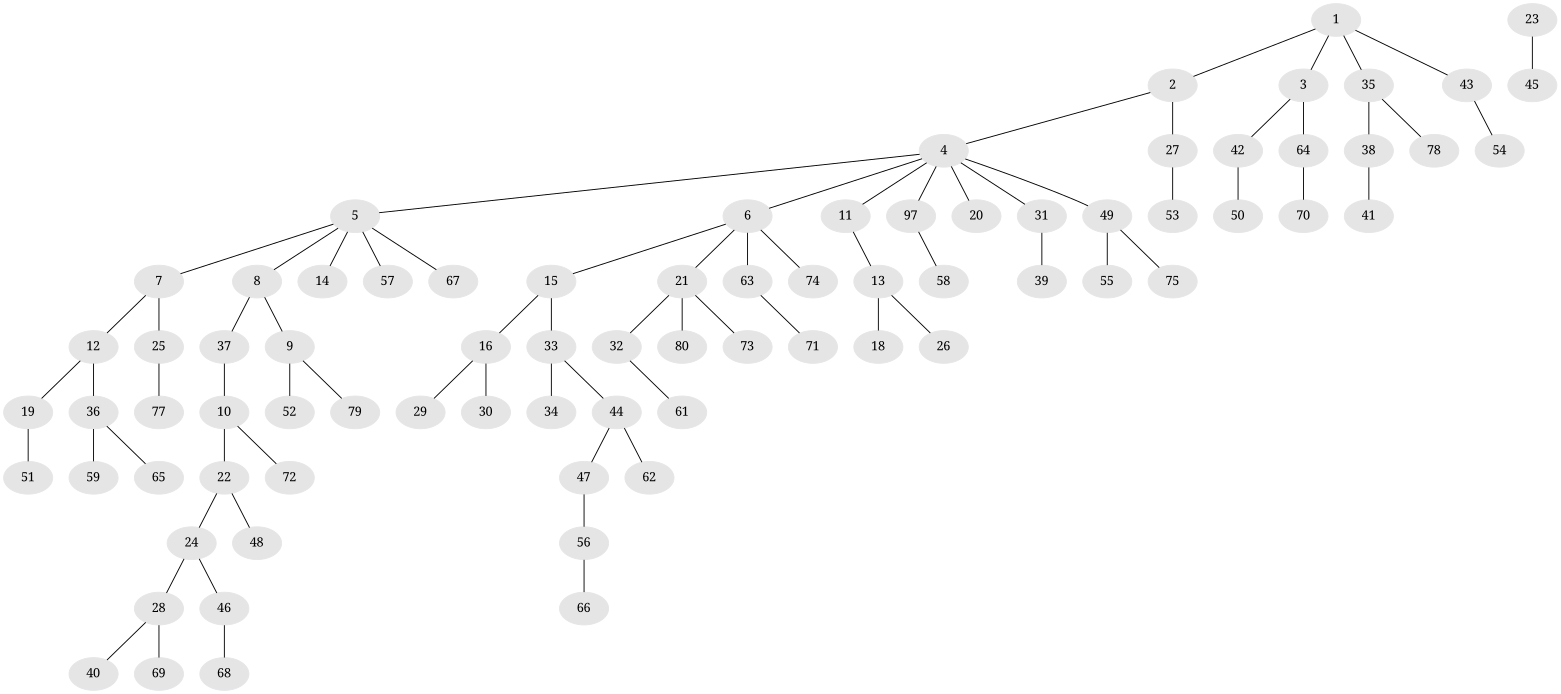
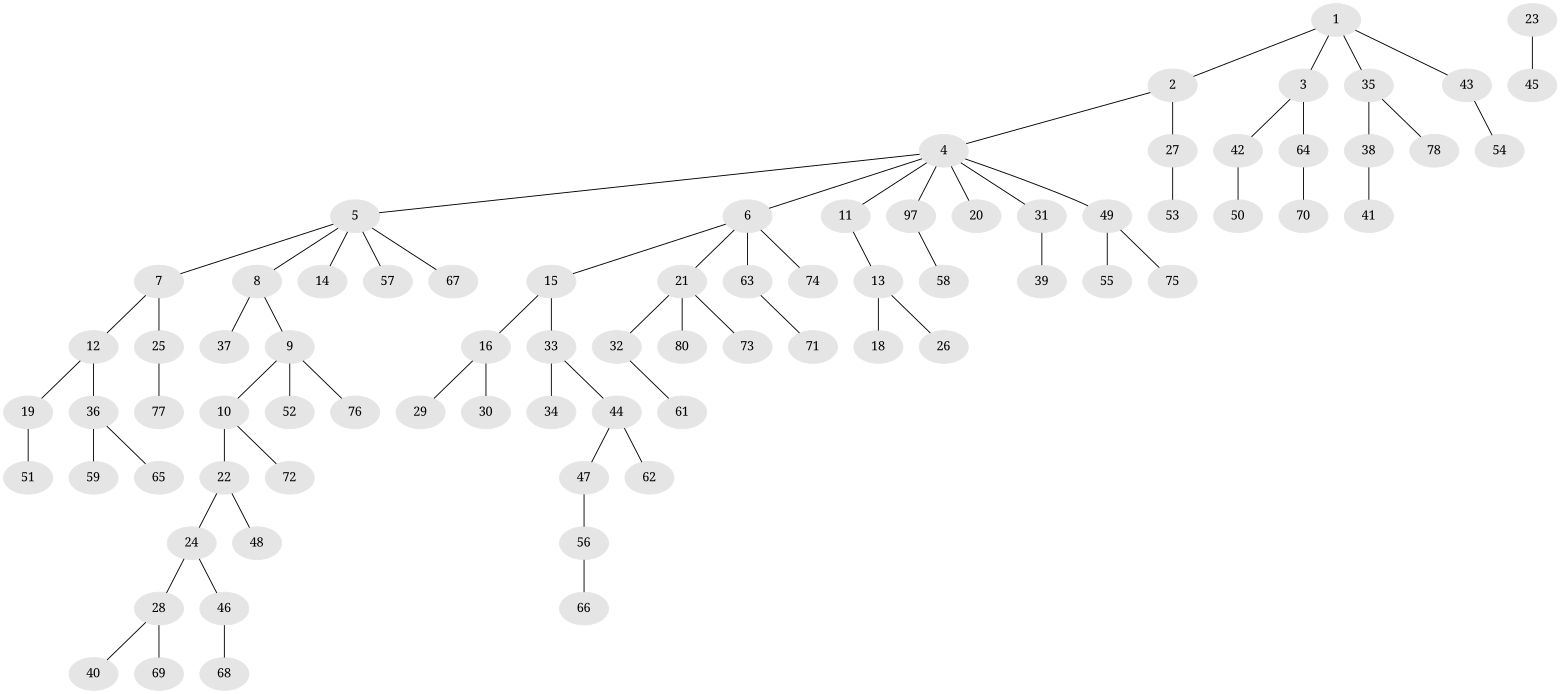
(224, 380) -> (257, 380)
(355, 412) -> (355, 412)
